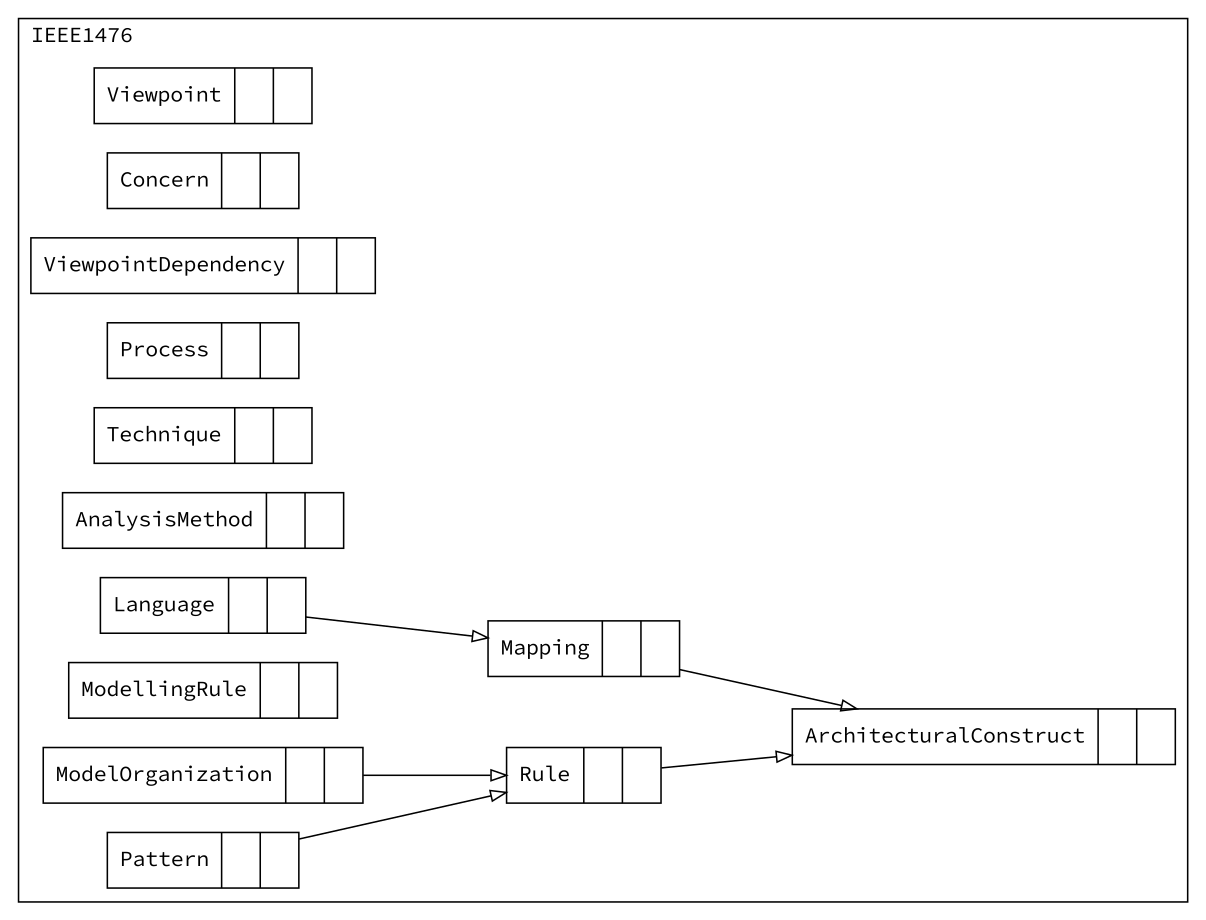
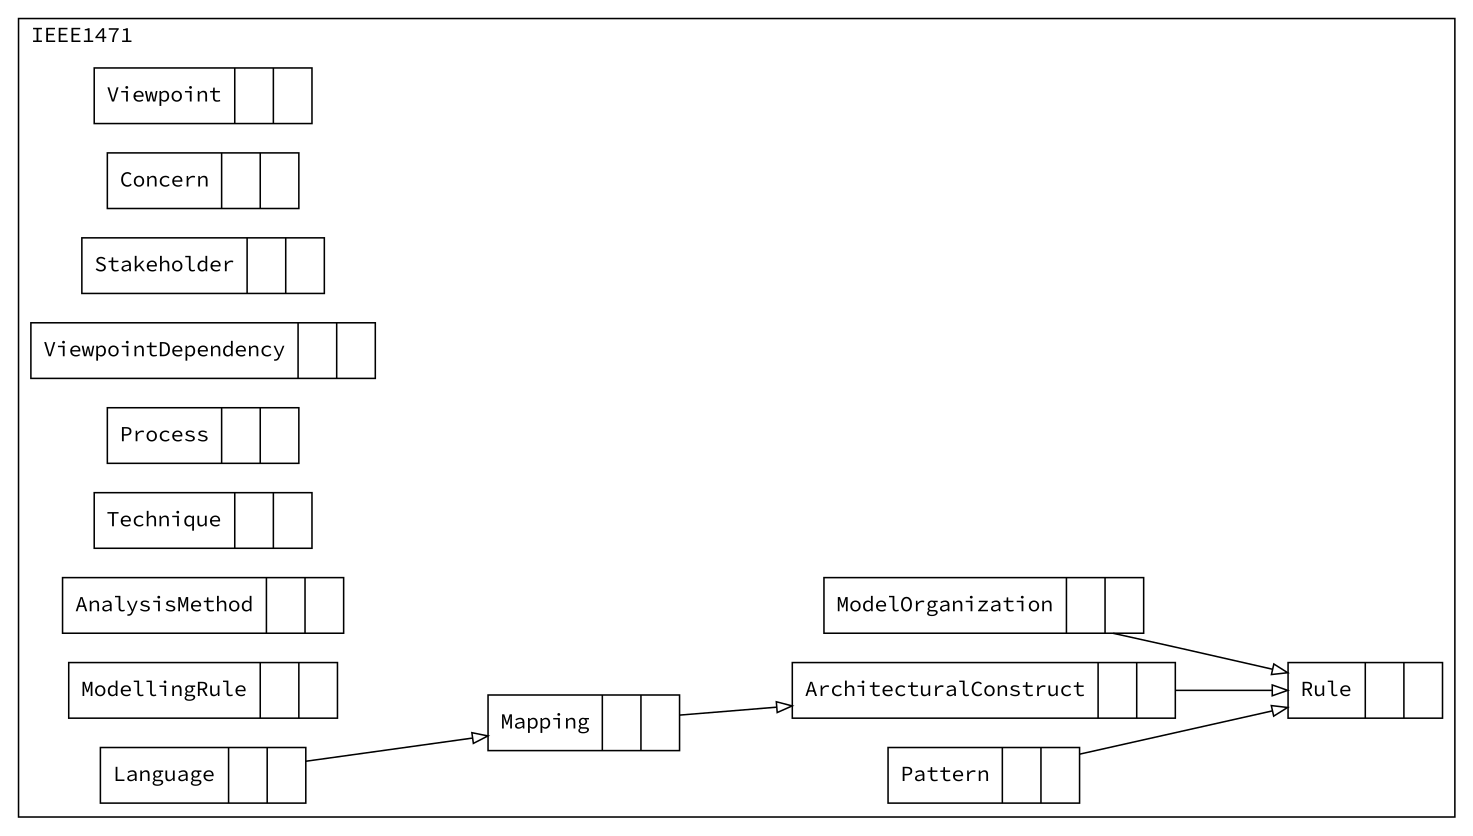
(83, 36) -> (83, 36)
none -> (203, 266)
(719, 762) -> (1224, 690)
